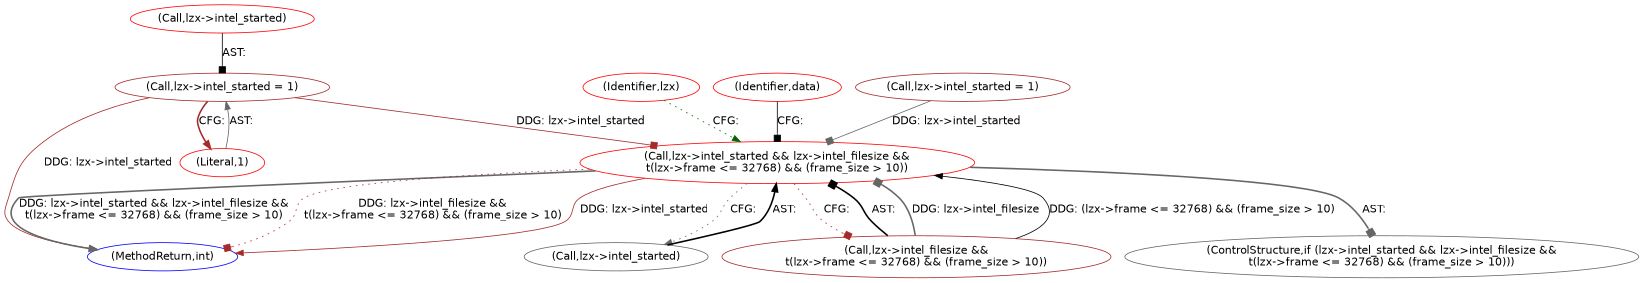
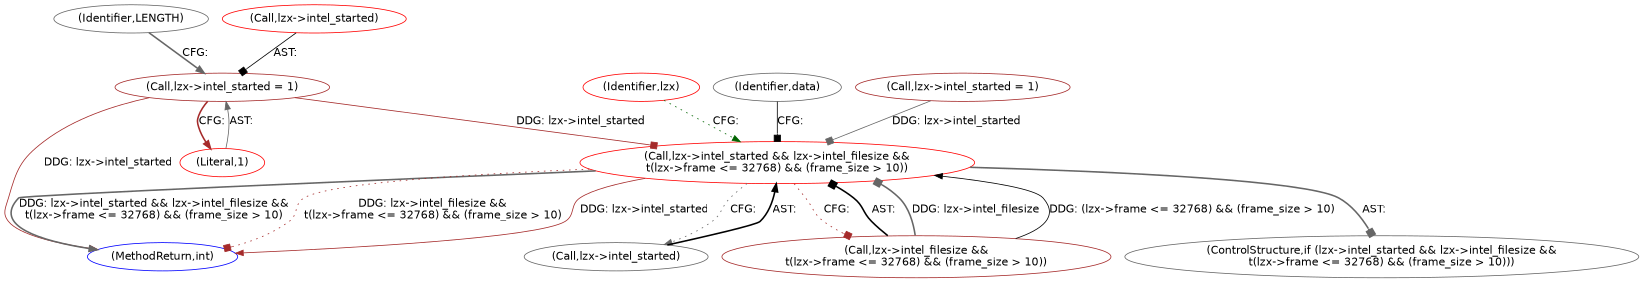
none -> (131, 19)
(777, 87) -> (777, 87)
